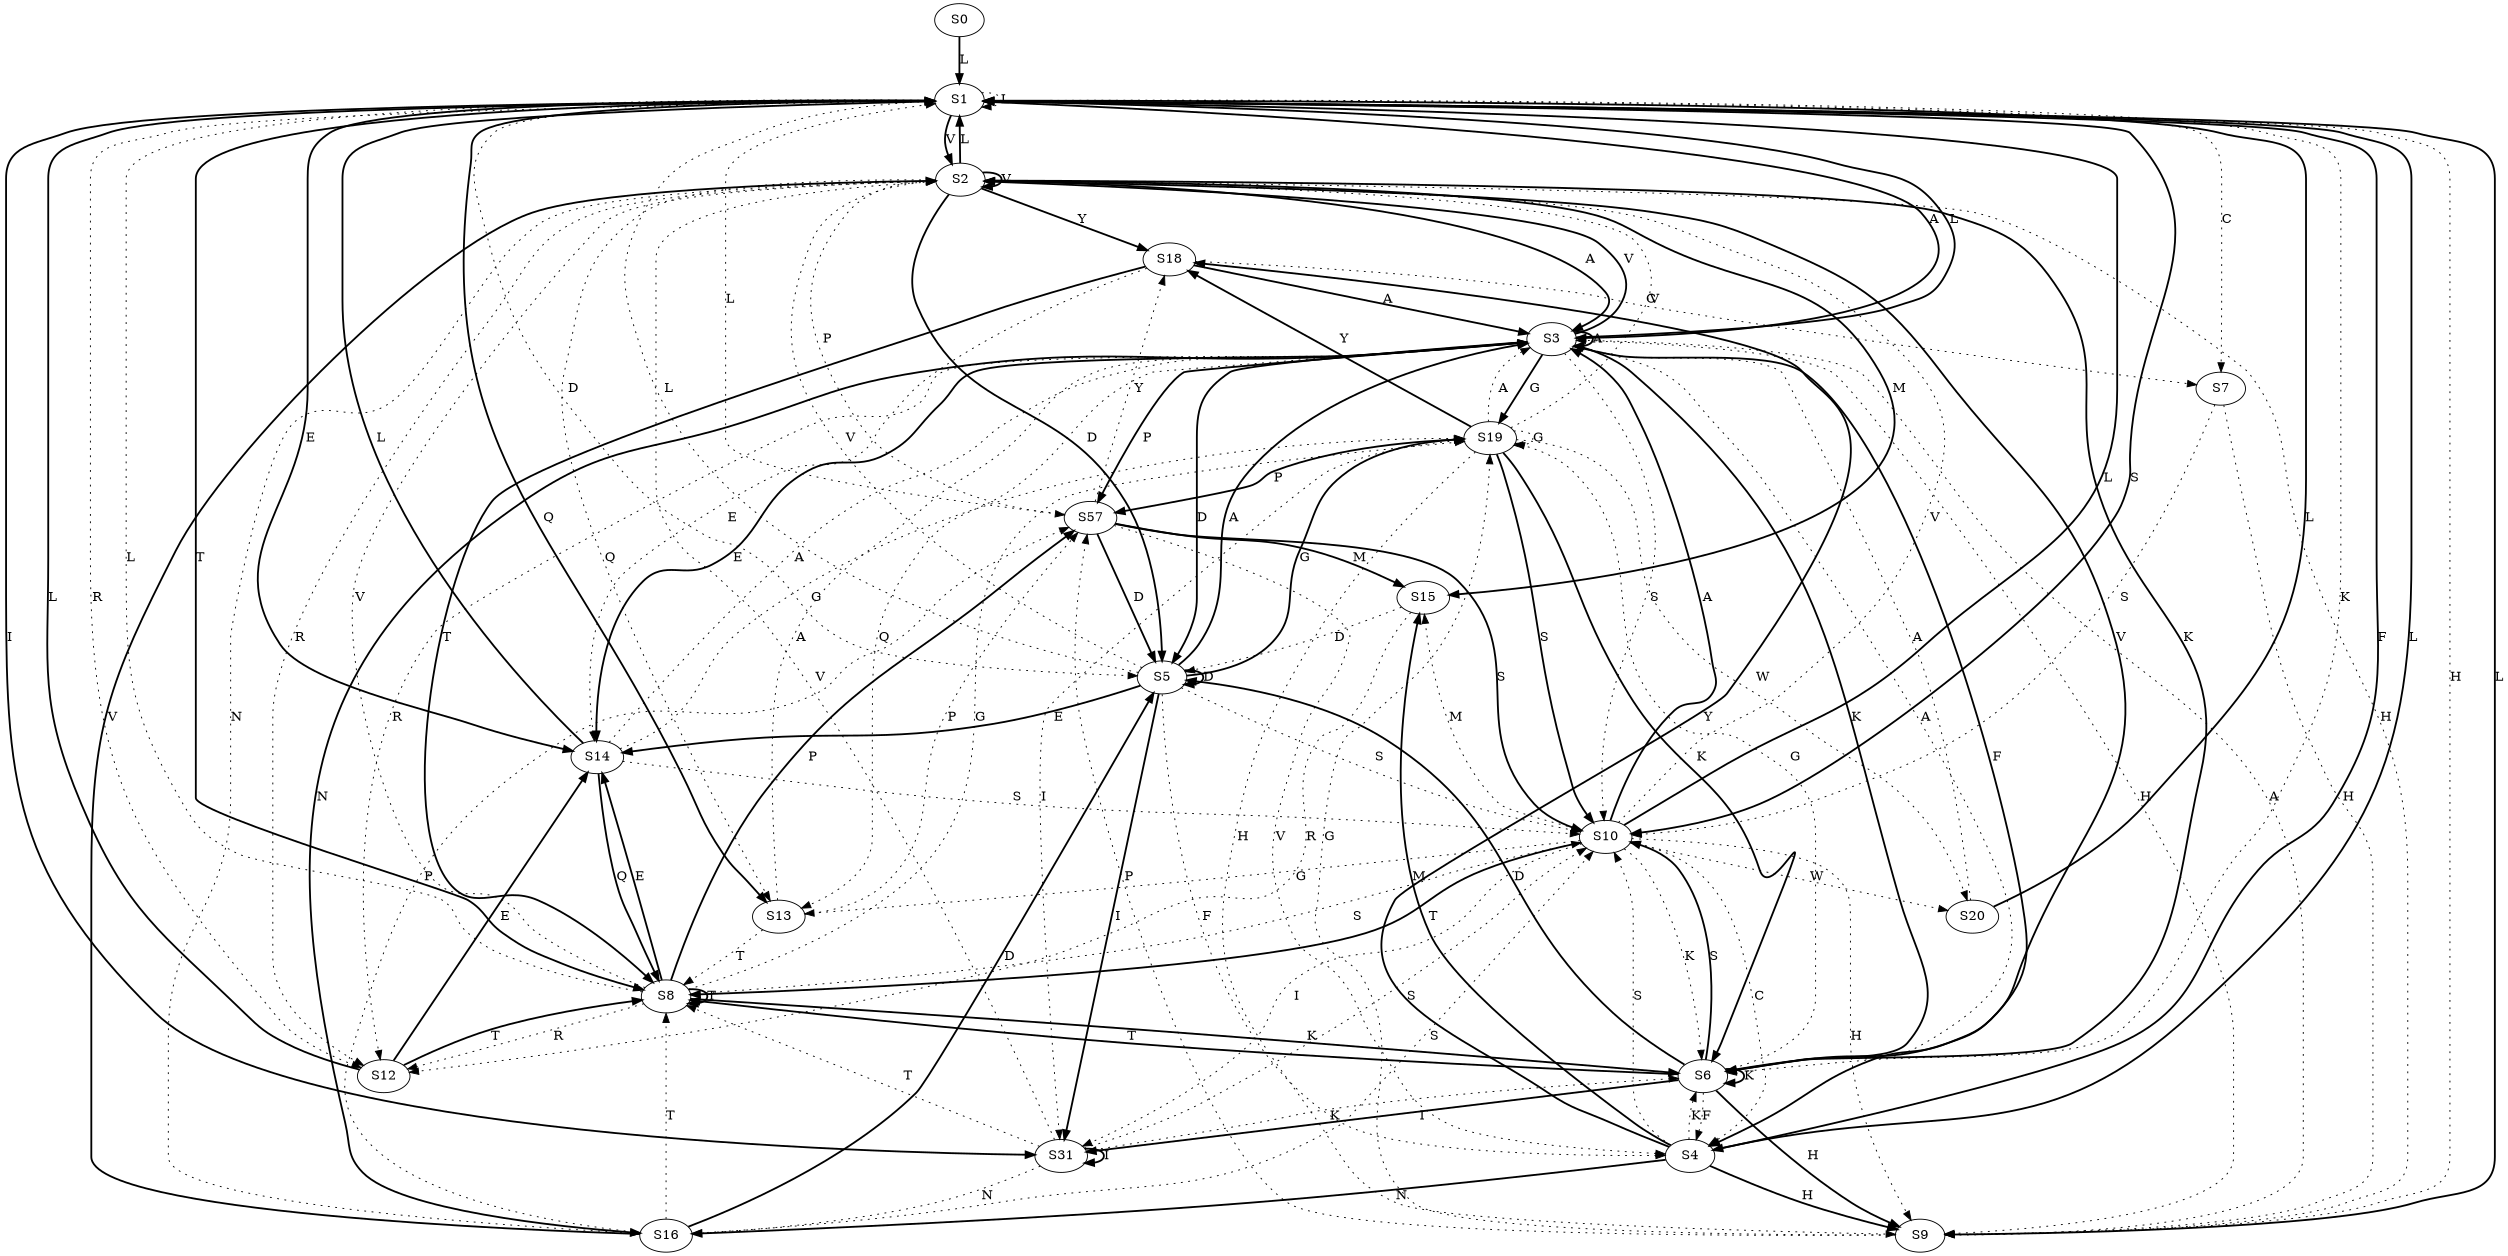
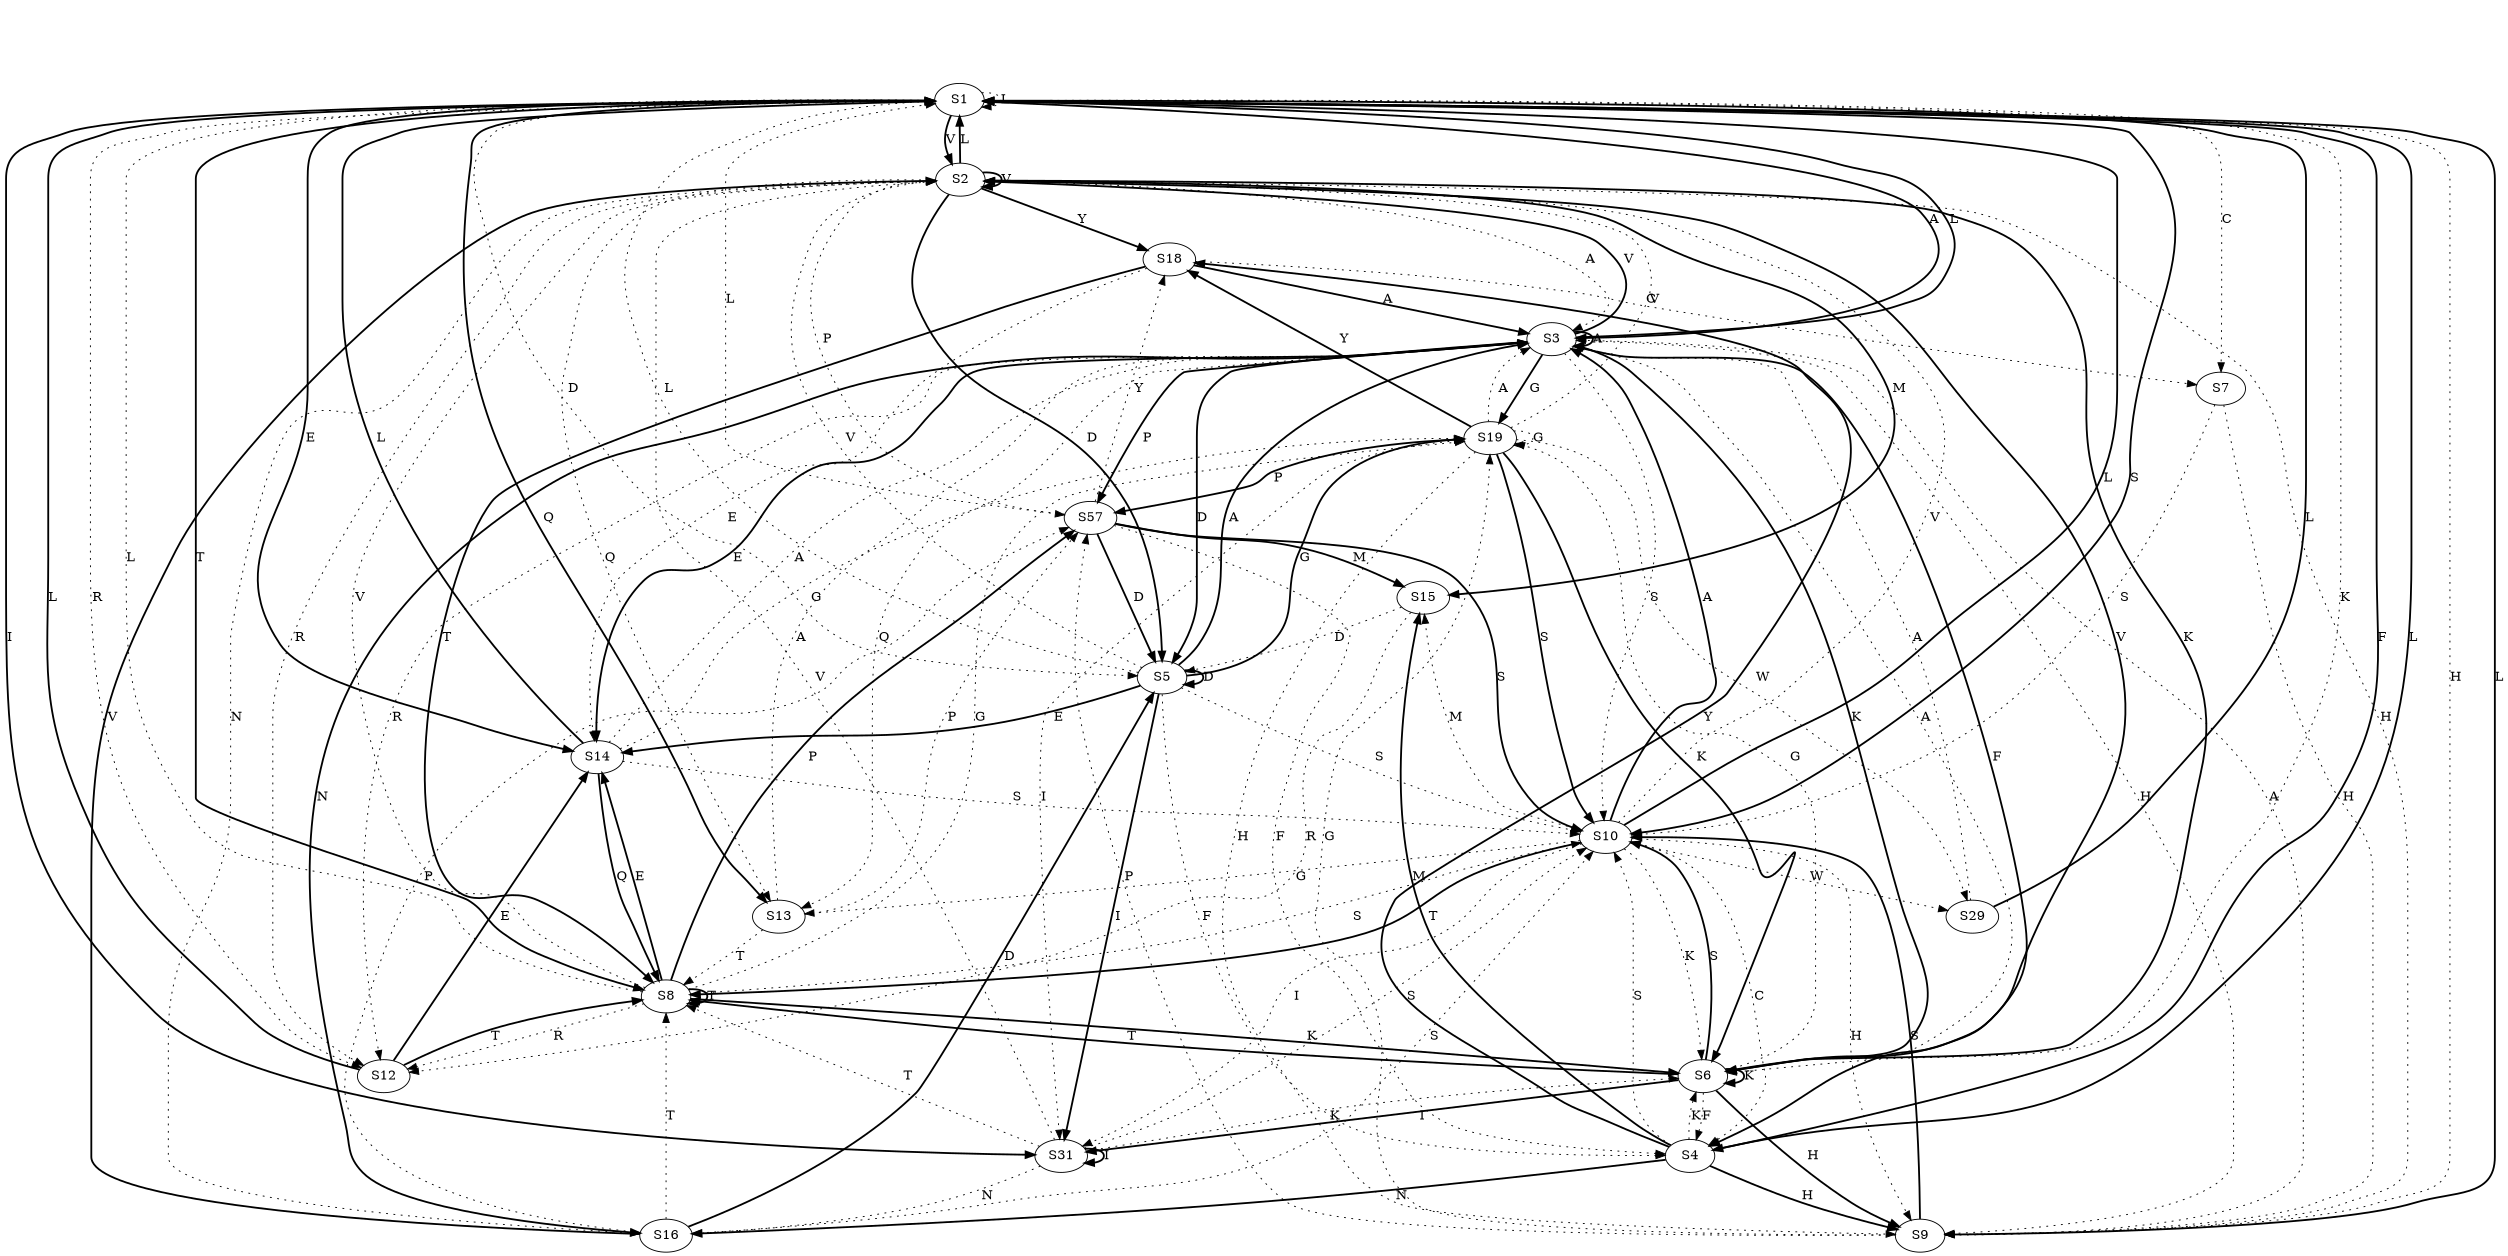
(959, 20) -> none
(1362, 209) -> (1362, 209)
(1444, 786) -> none
(1280, 837) -> (1280, 837)
(1972, 917) -> (1972, 917)
none -> (1891, 929)
